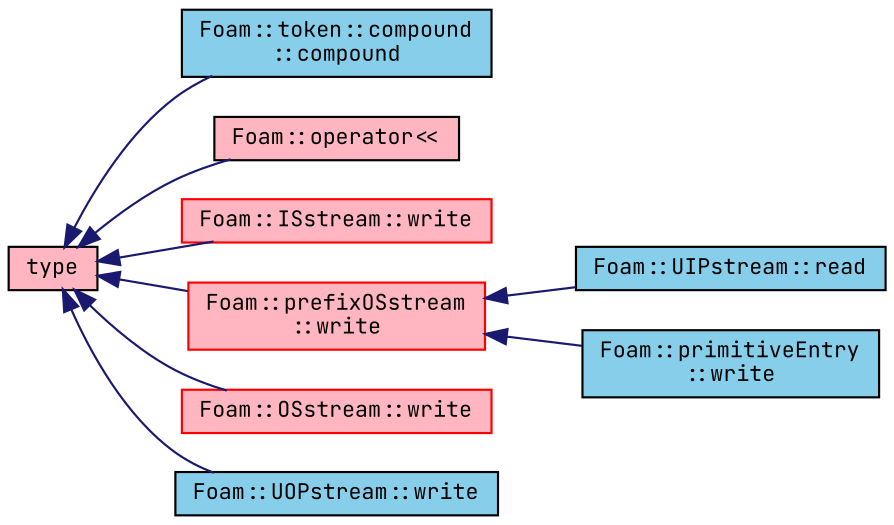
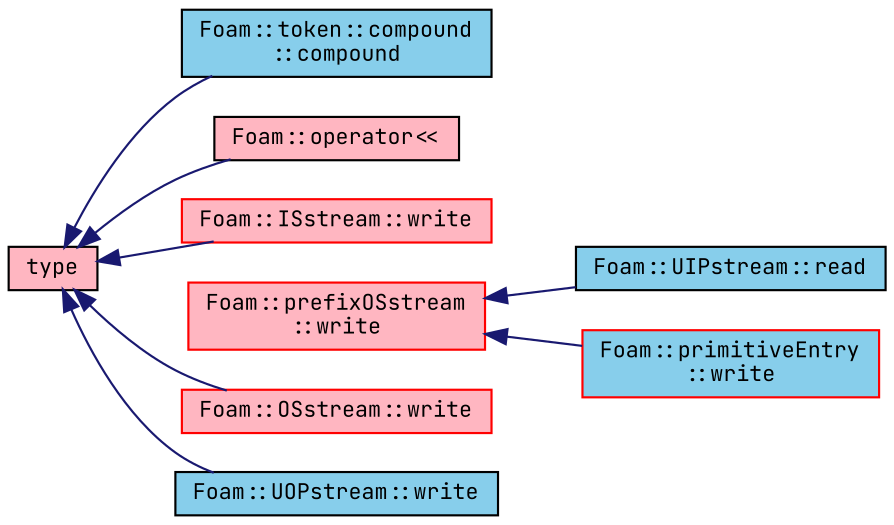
(154, 285) -> none
(731, 364) -> (731, 364)
